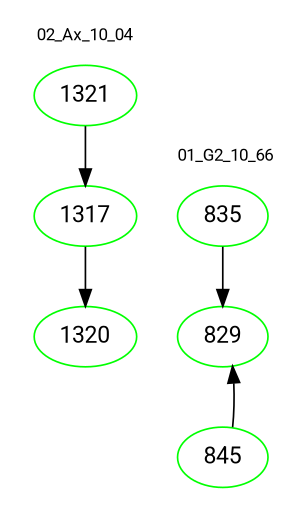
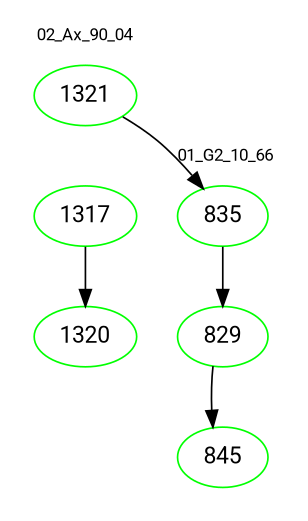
(85, 36) -> (85, 36)
(85, 148) -> (175, 157)
(234, 405) -> (212, 388)
